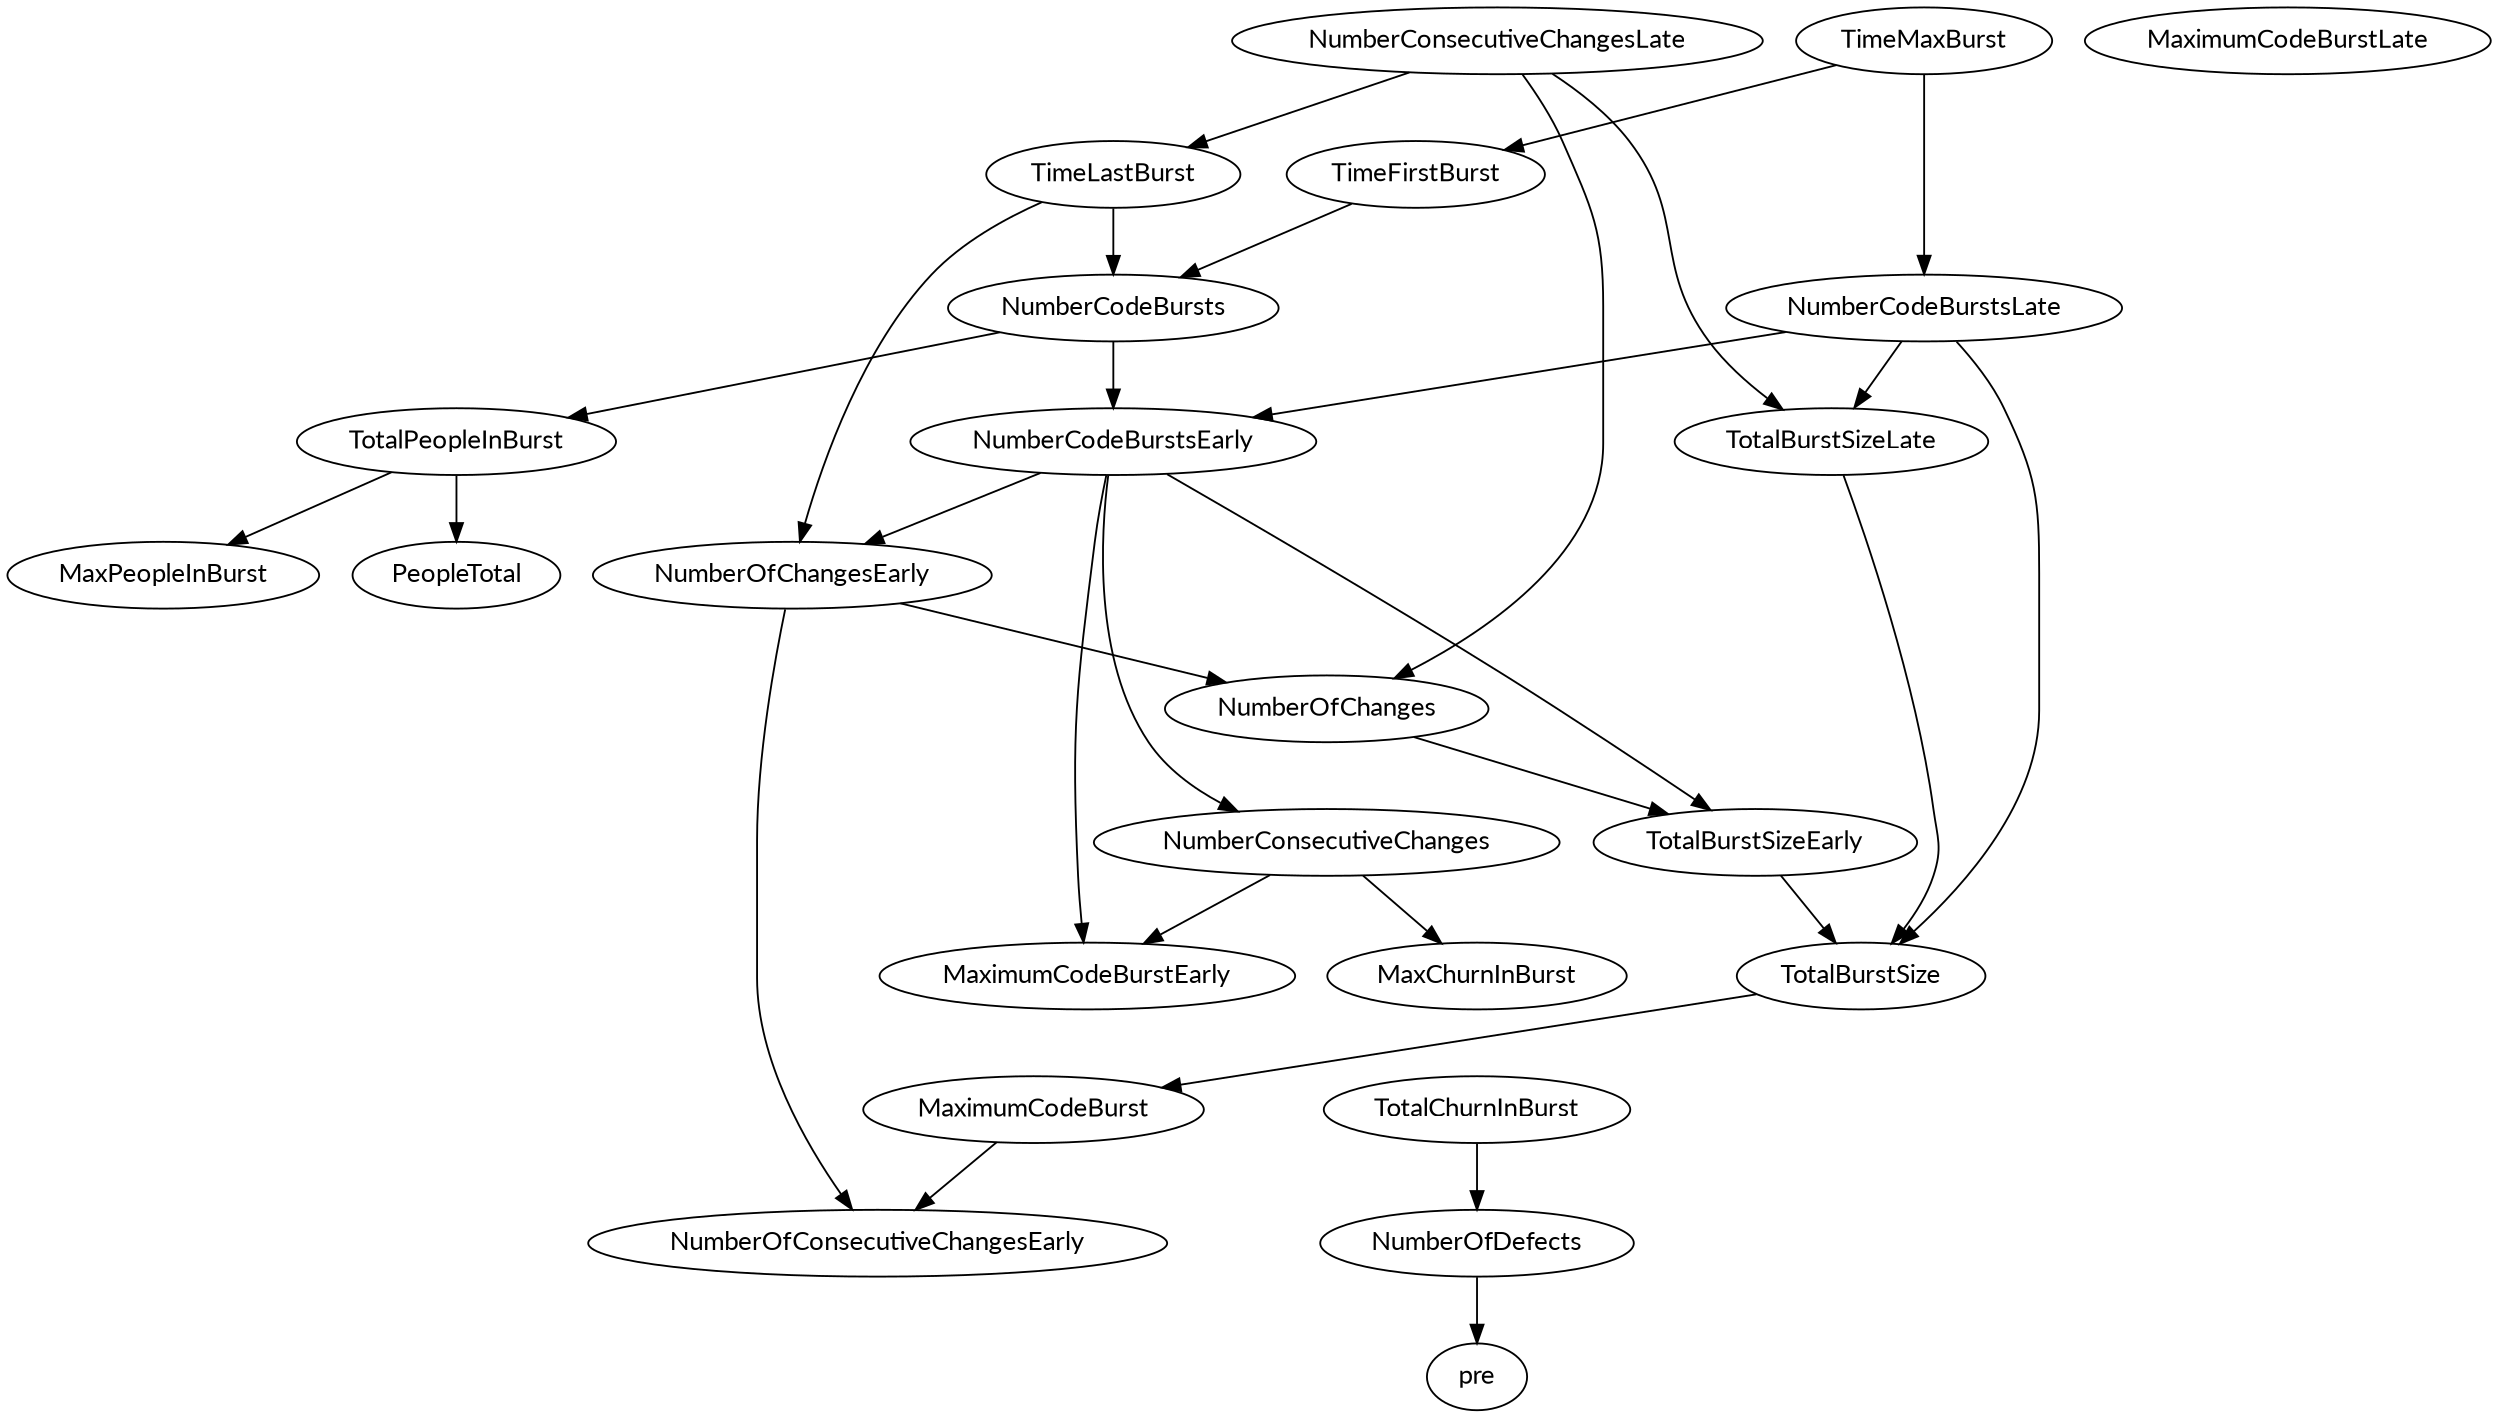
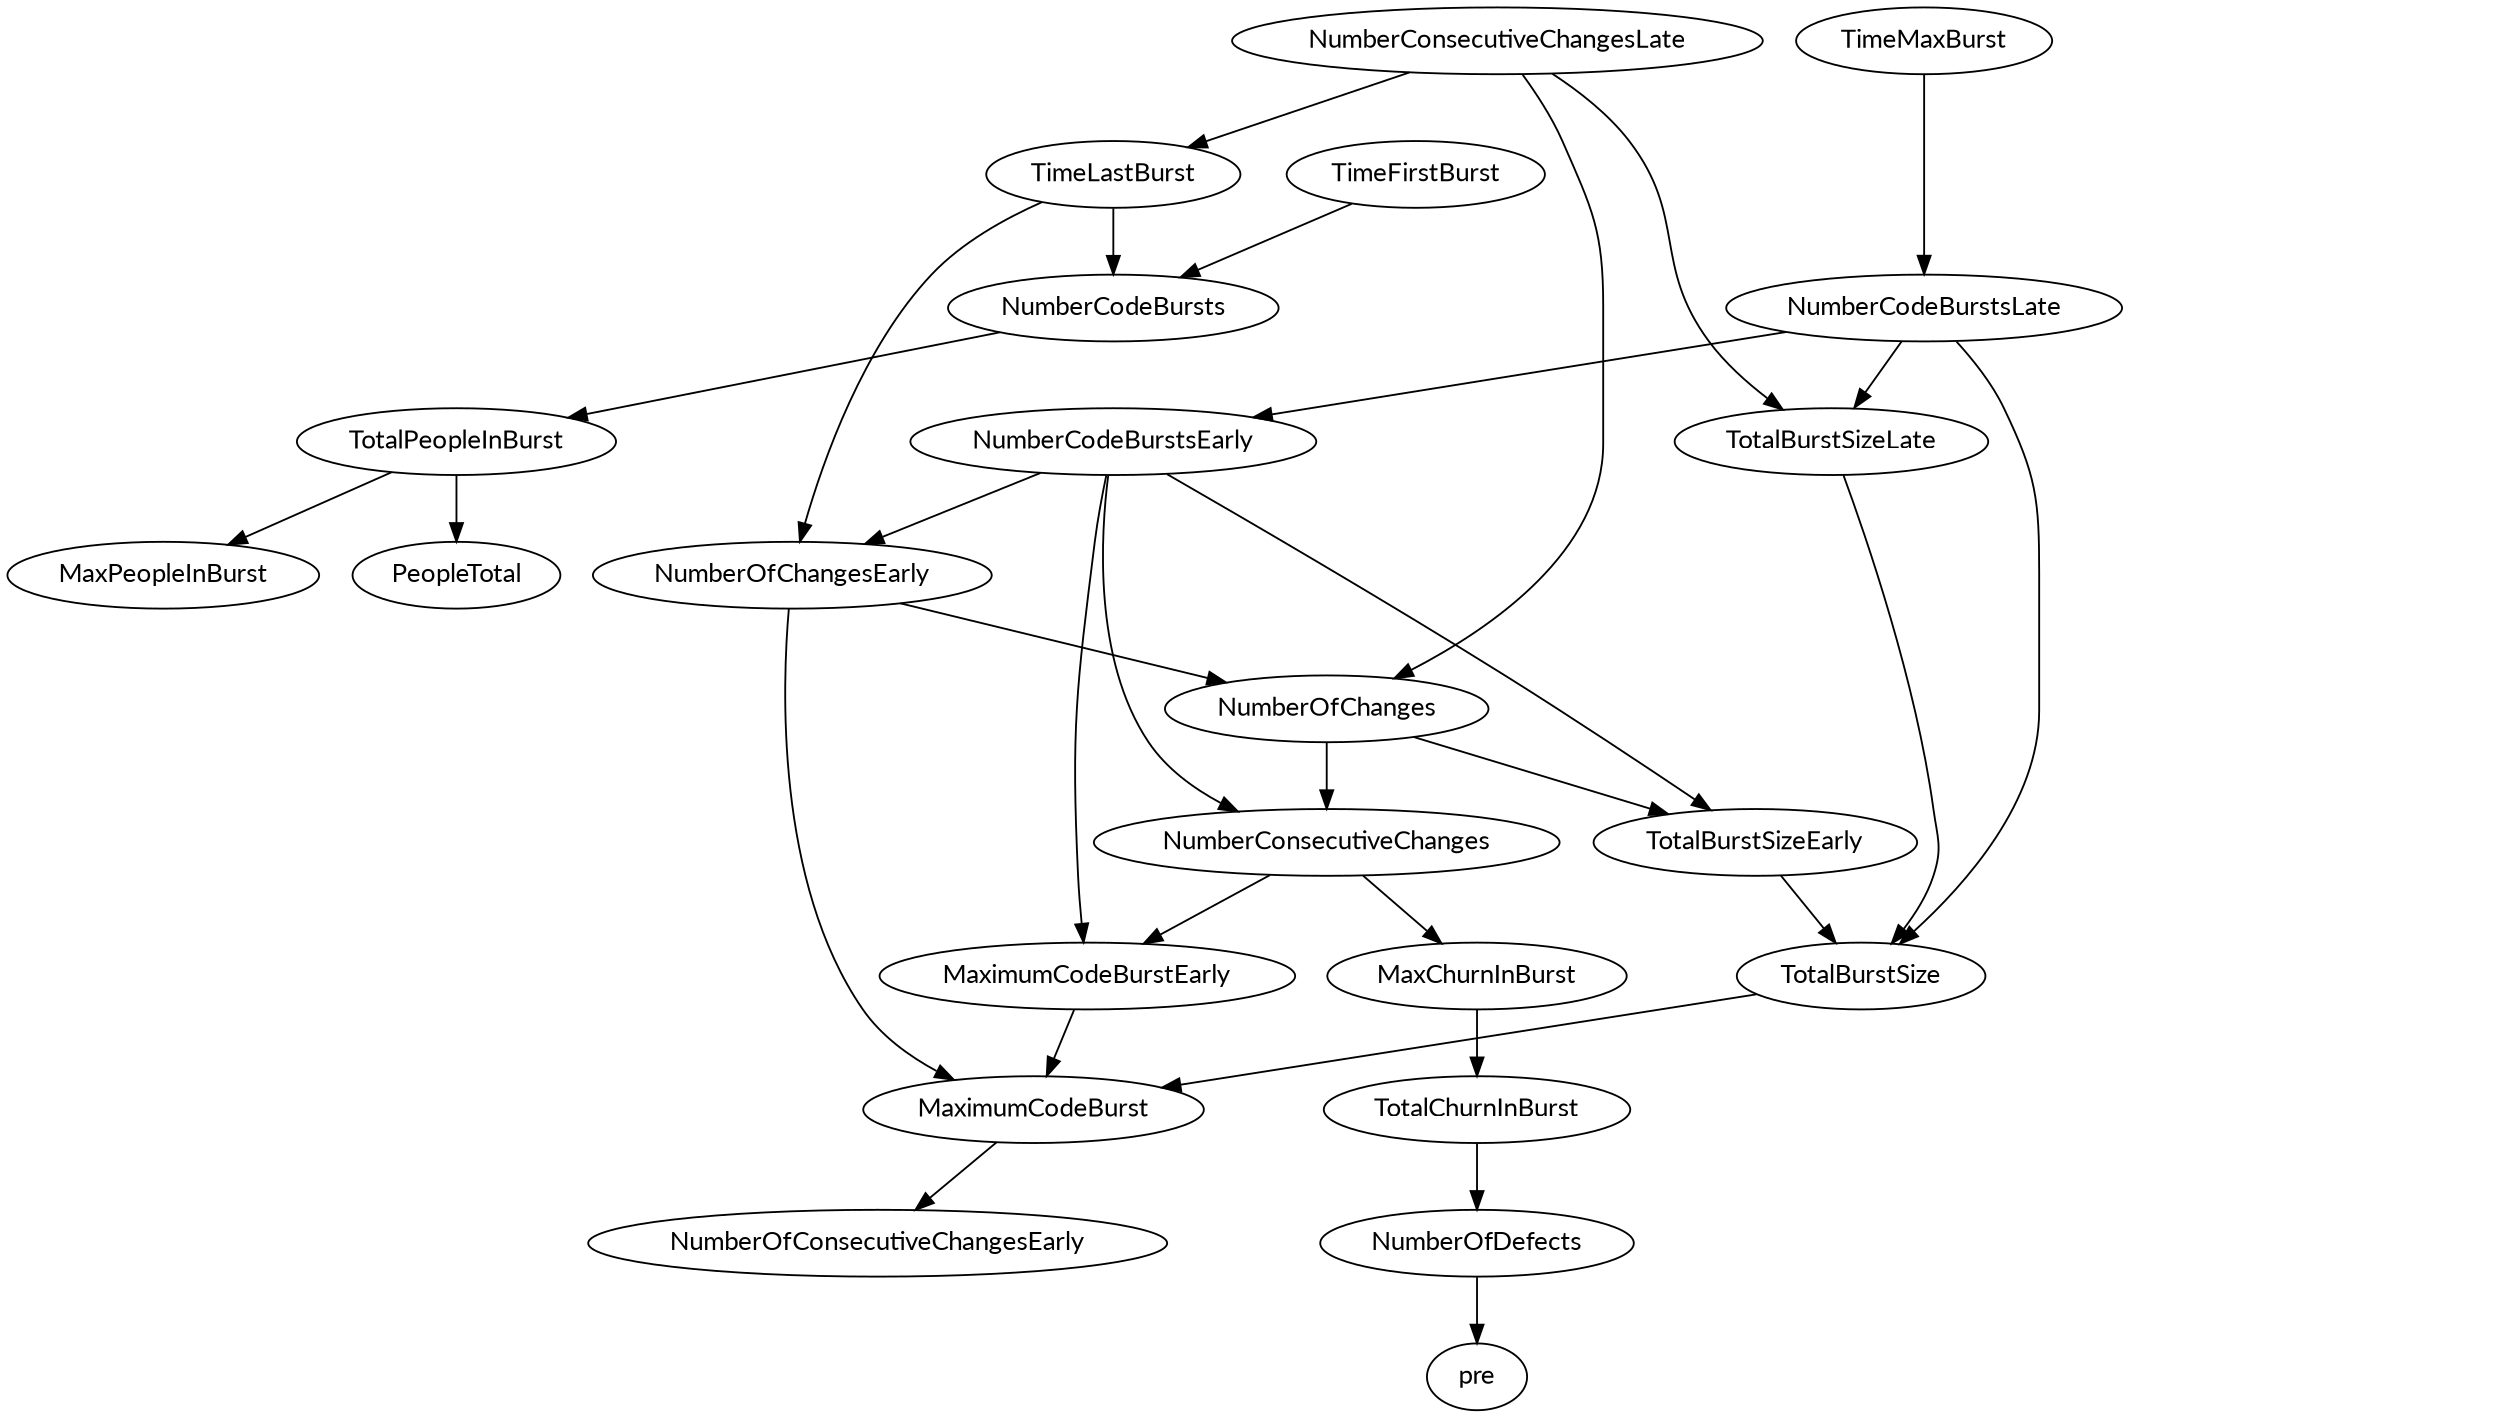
(2288, 41) -> none
(1679, 105) -> none
(1113, 366) -> none
none -> (1327, 767)
(757, 910) -> (803, 863)
none -> (1477, 1027)
none -> (1064, 1034)
